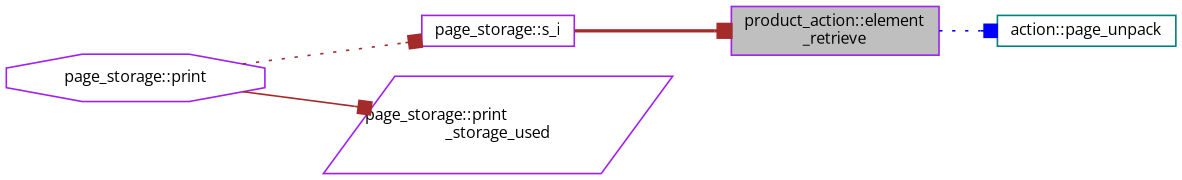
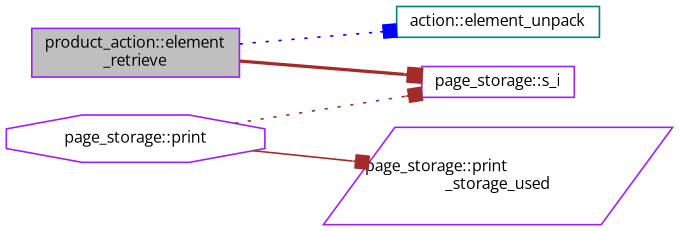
(645, 31) -> (322, 68)
(1087, 31) -> (498, 22)
